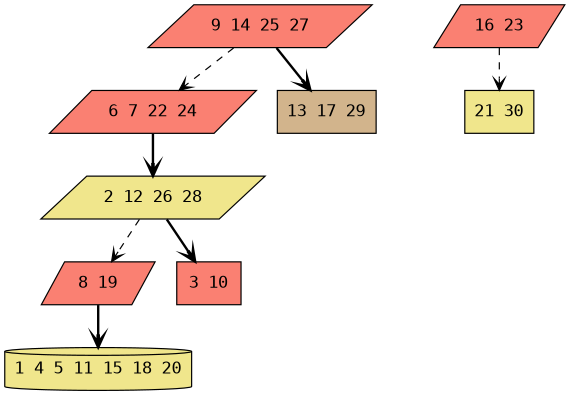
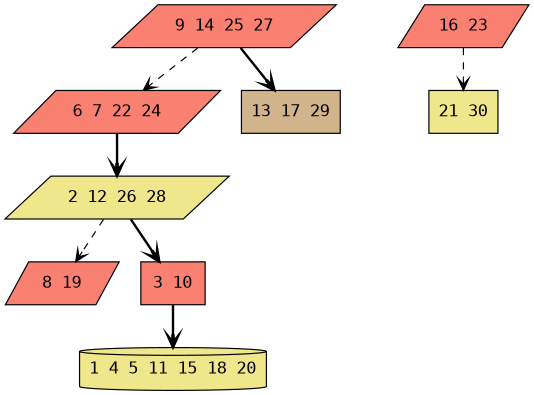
(98, 320) -> (173, 320)
